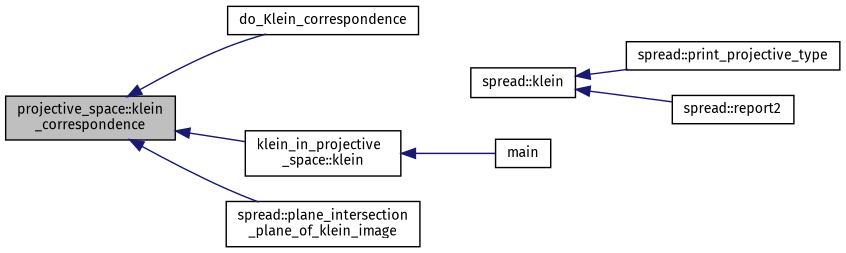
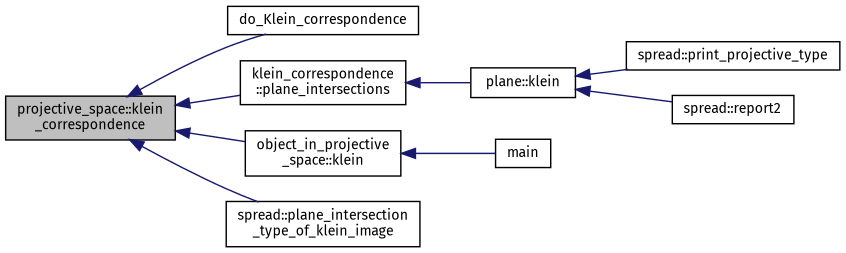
none -> (323, 83)
(523, 83) -> (523, 83)
(323, 153) -> (323, 153)
(323, 224) -> (323, 224)
